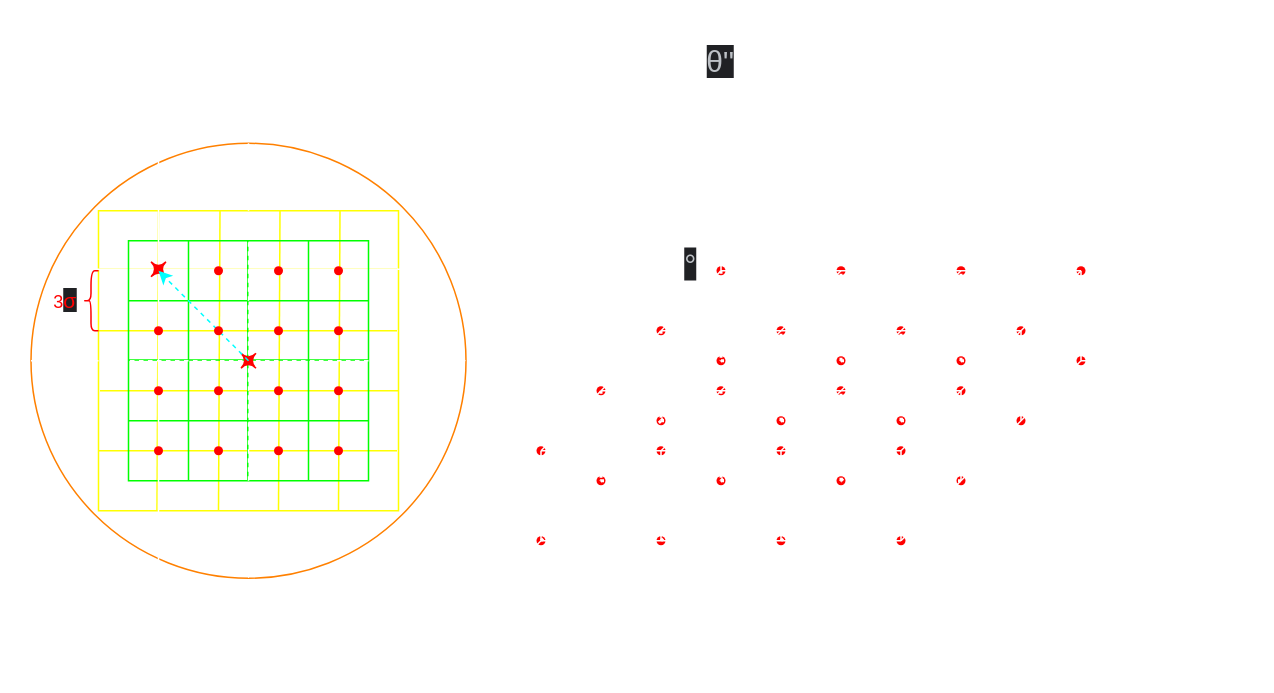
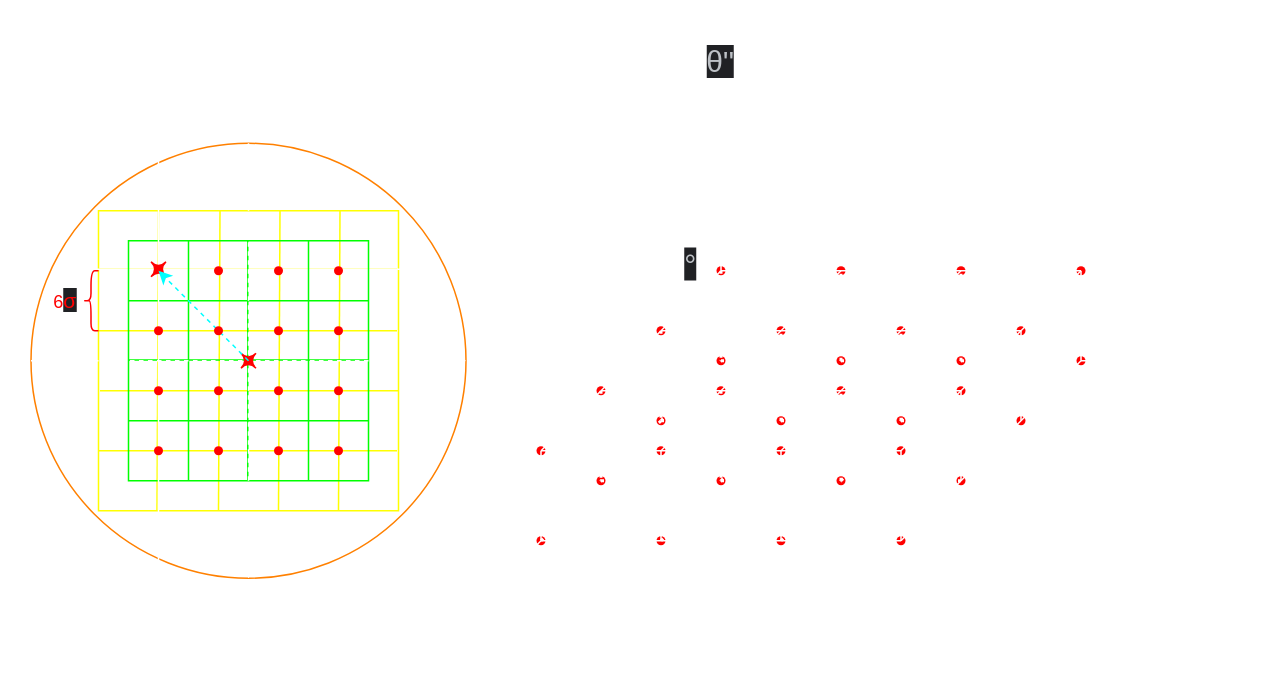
(65, 301) -> (65, 301)
